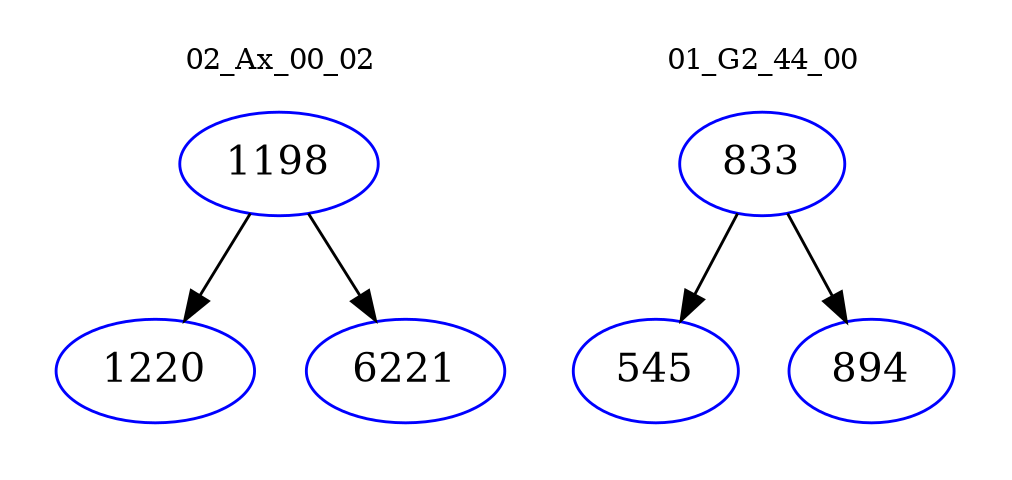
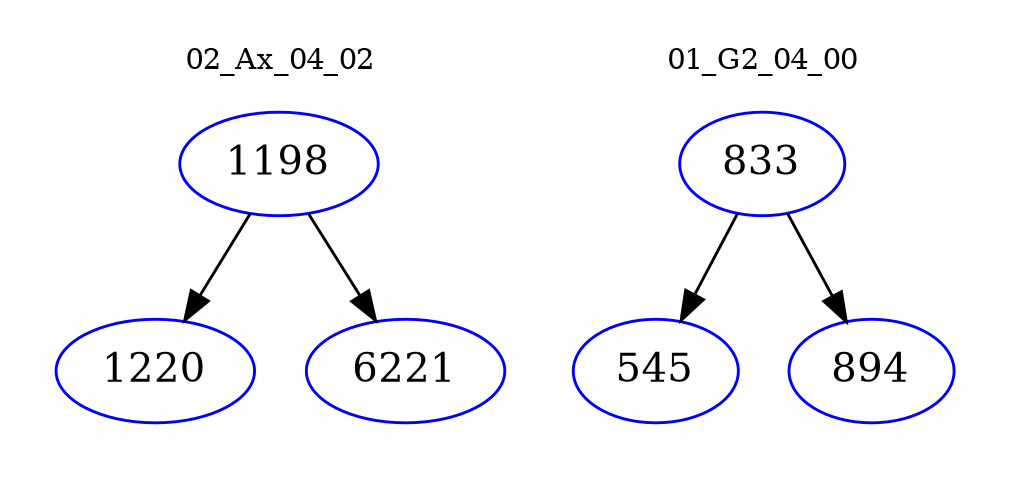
(280, 62) -> (280, 62)
(764, 62) -> (764, 62)
